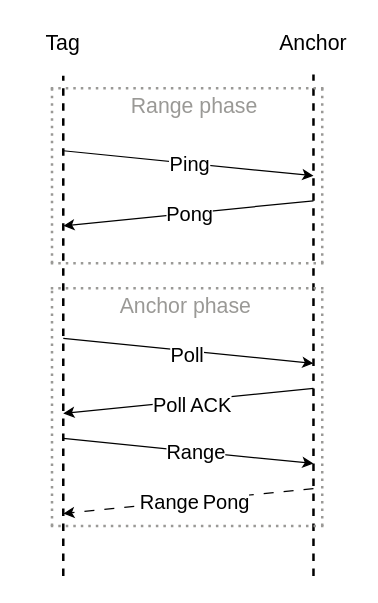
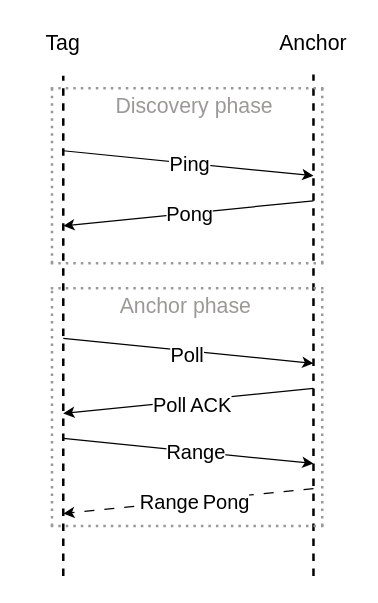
(194, 107) -> (194, 107)
